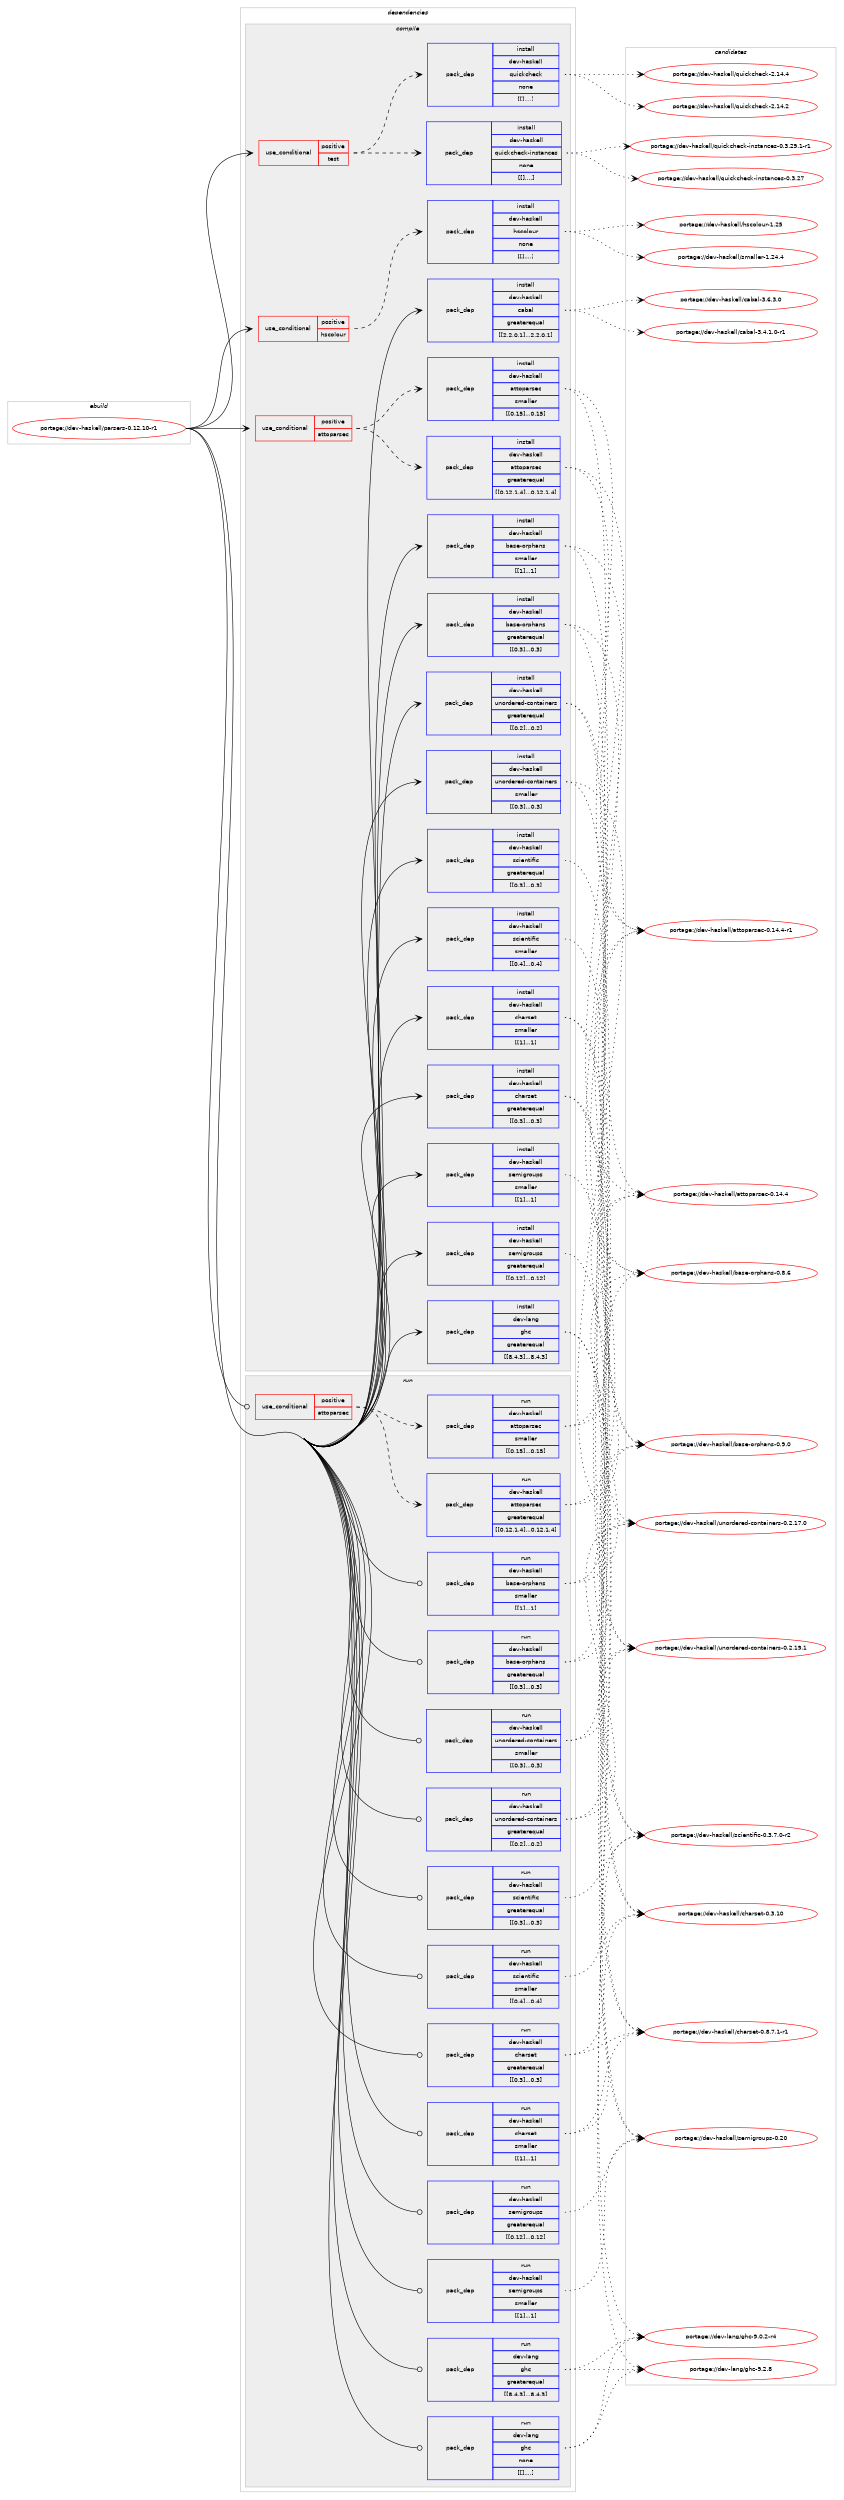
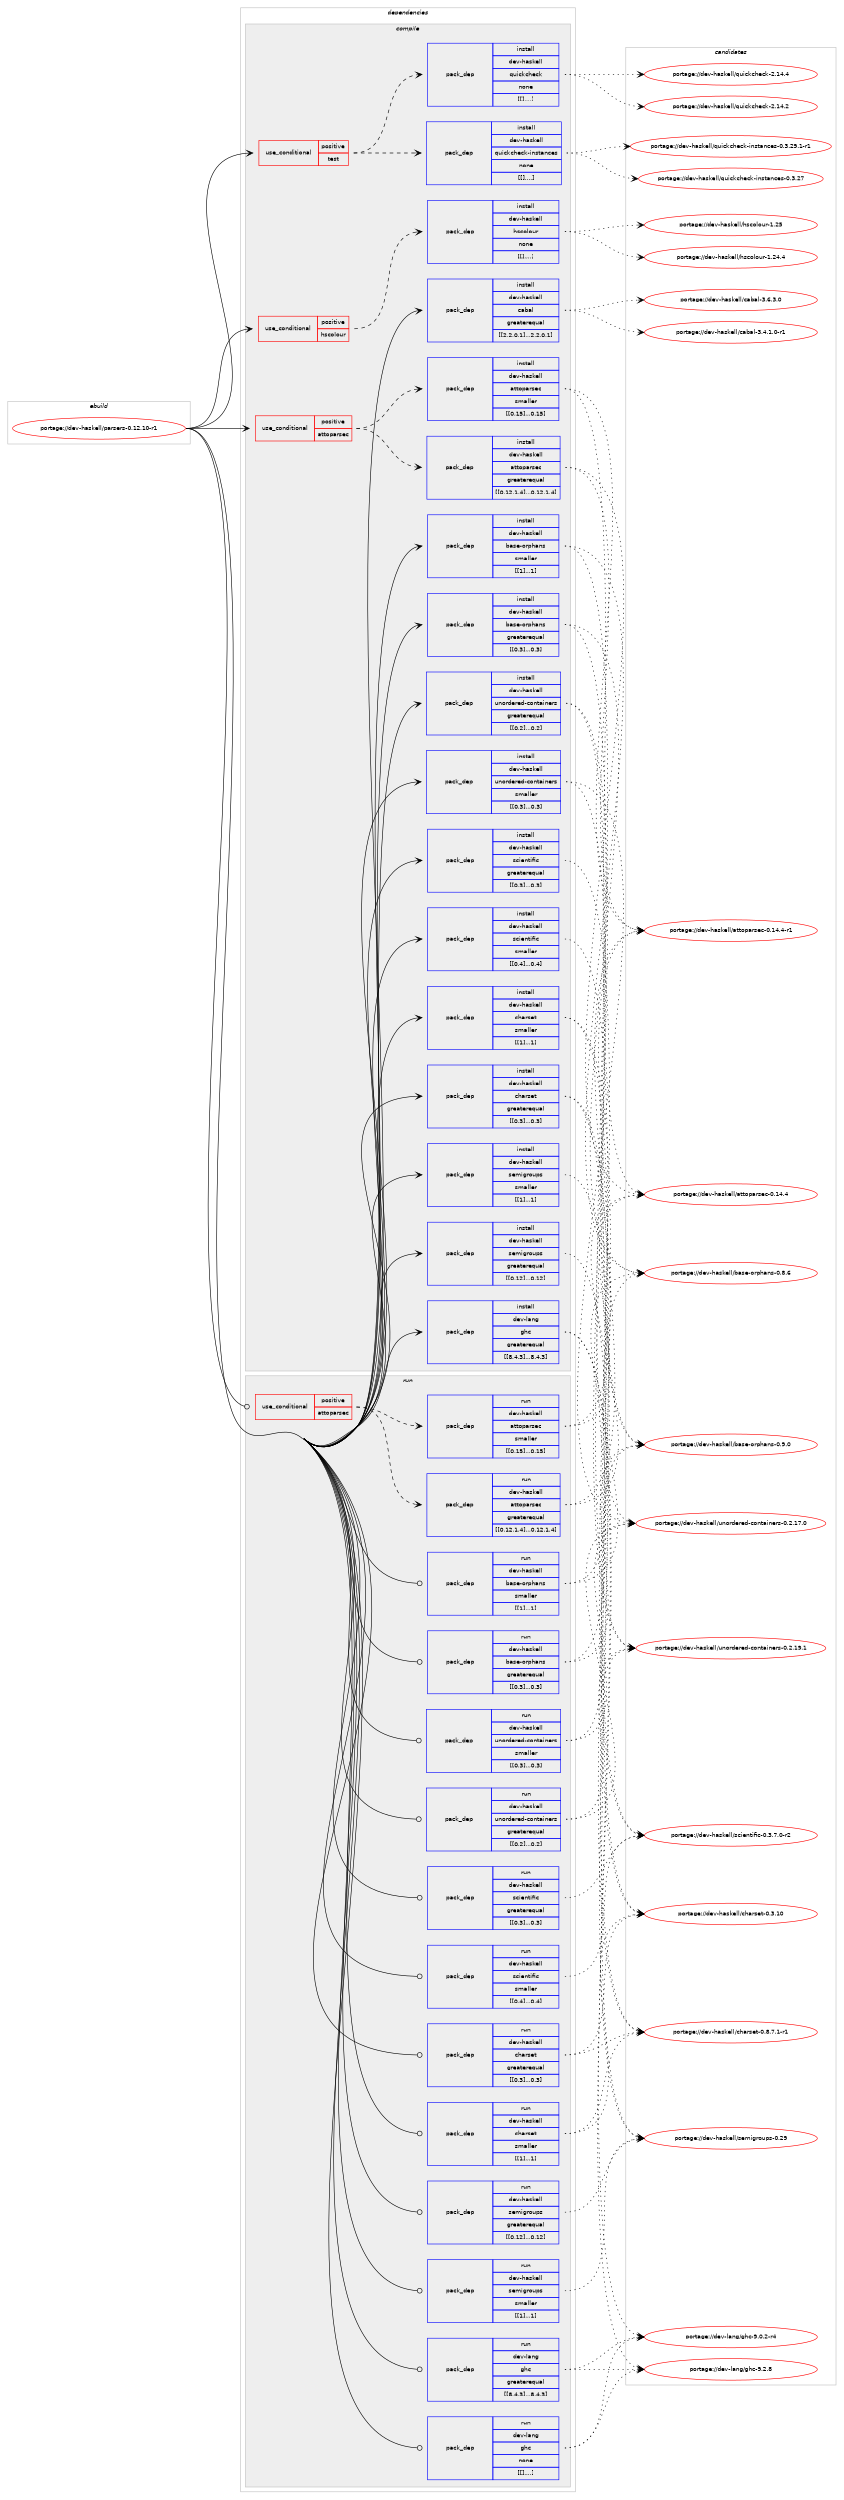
(731, 257) -> (731, 257)
(731, 2138) -> (731, 2138)
